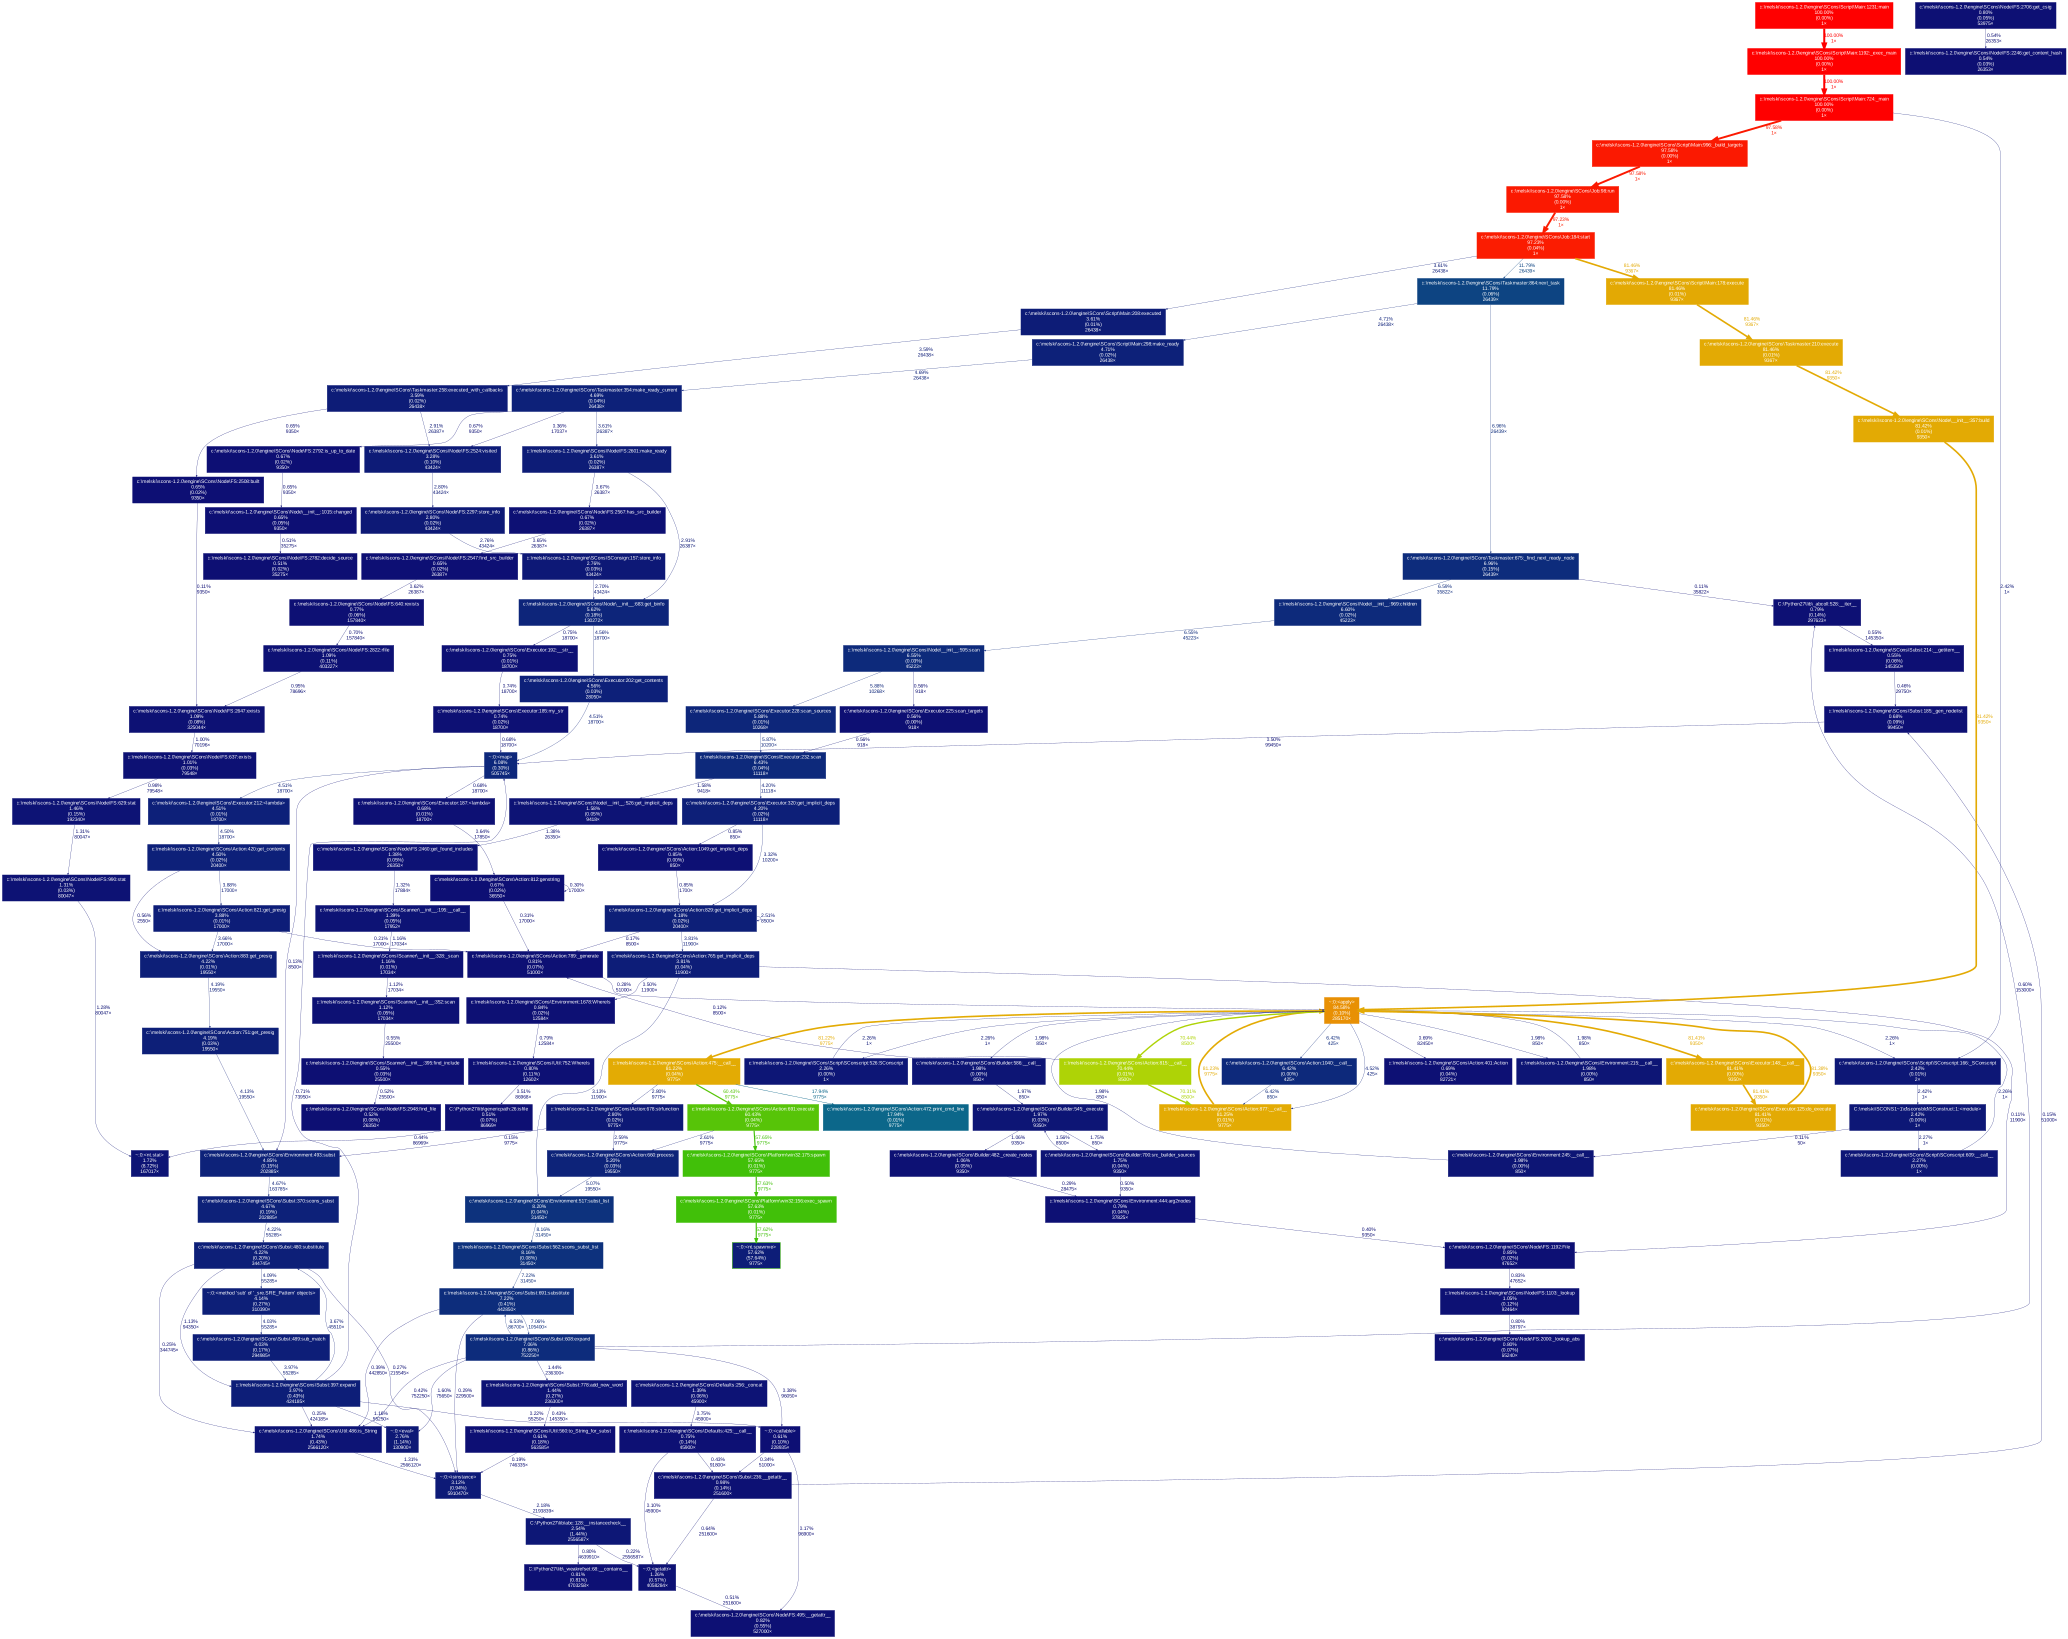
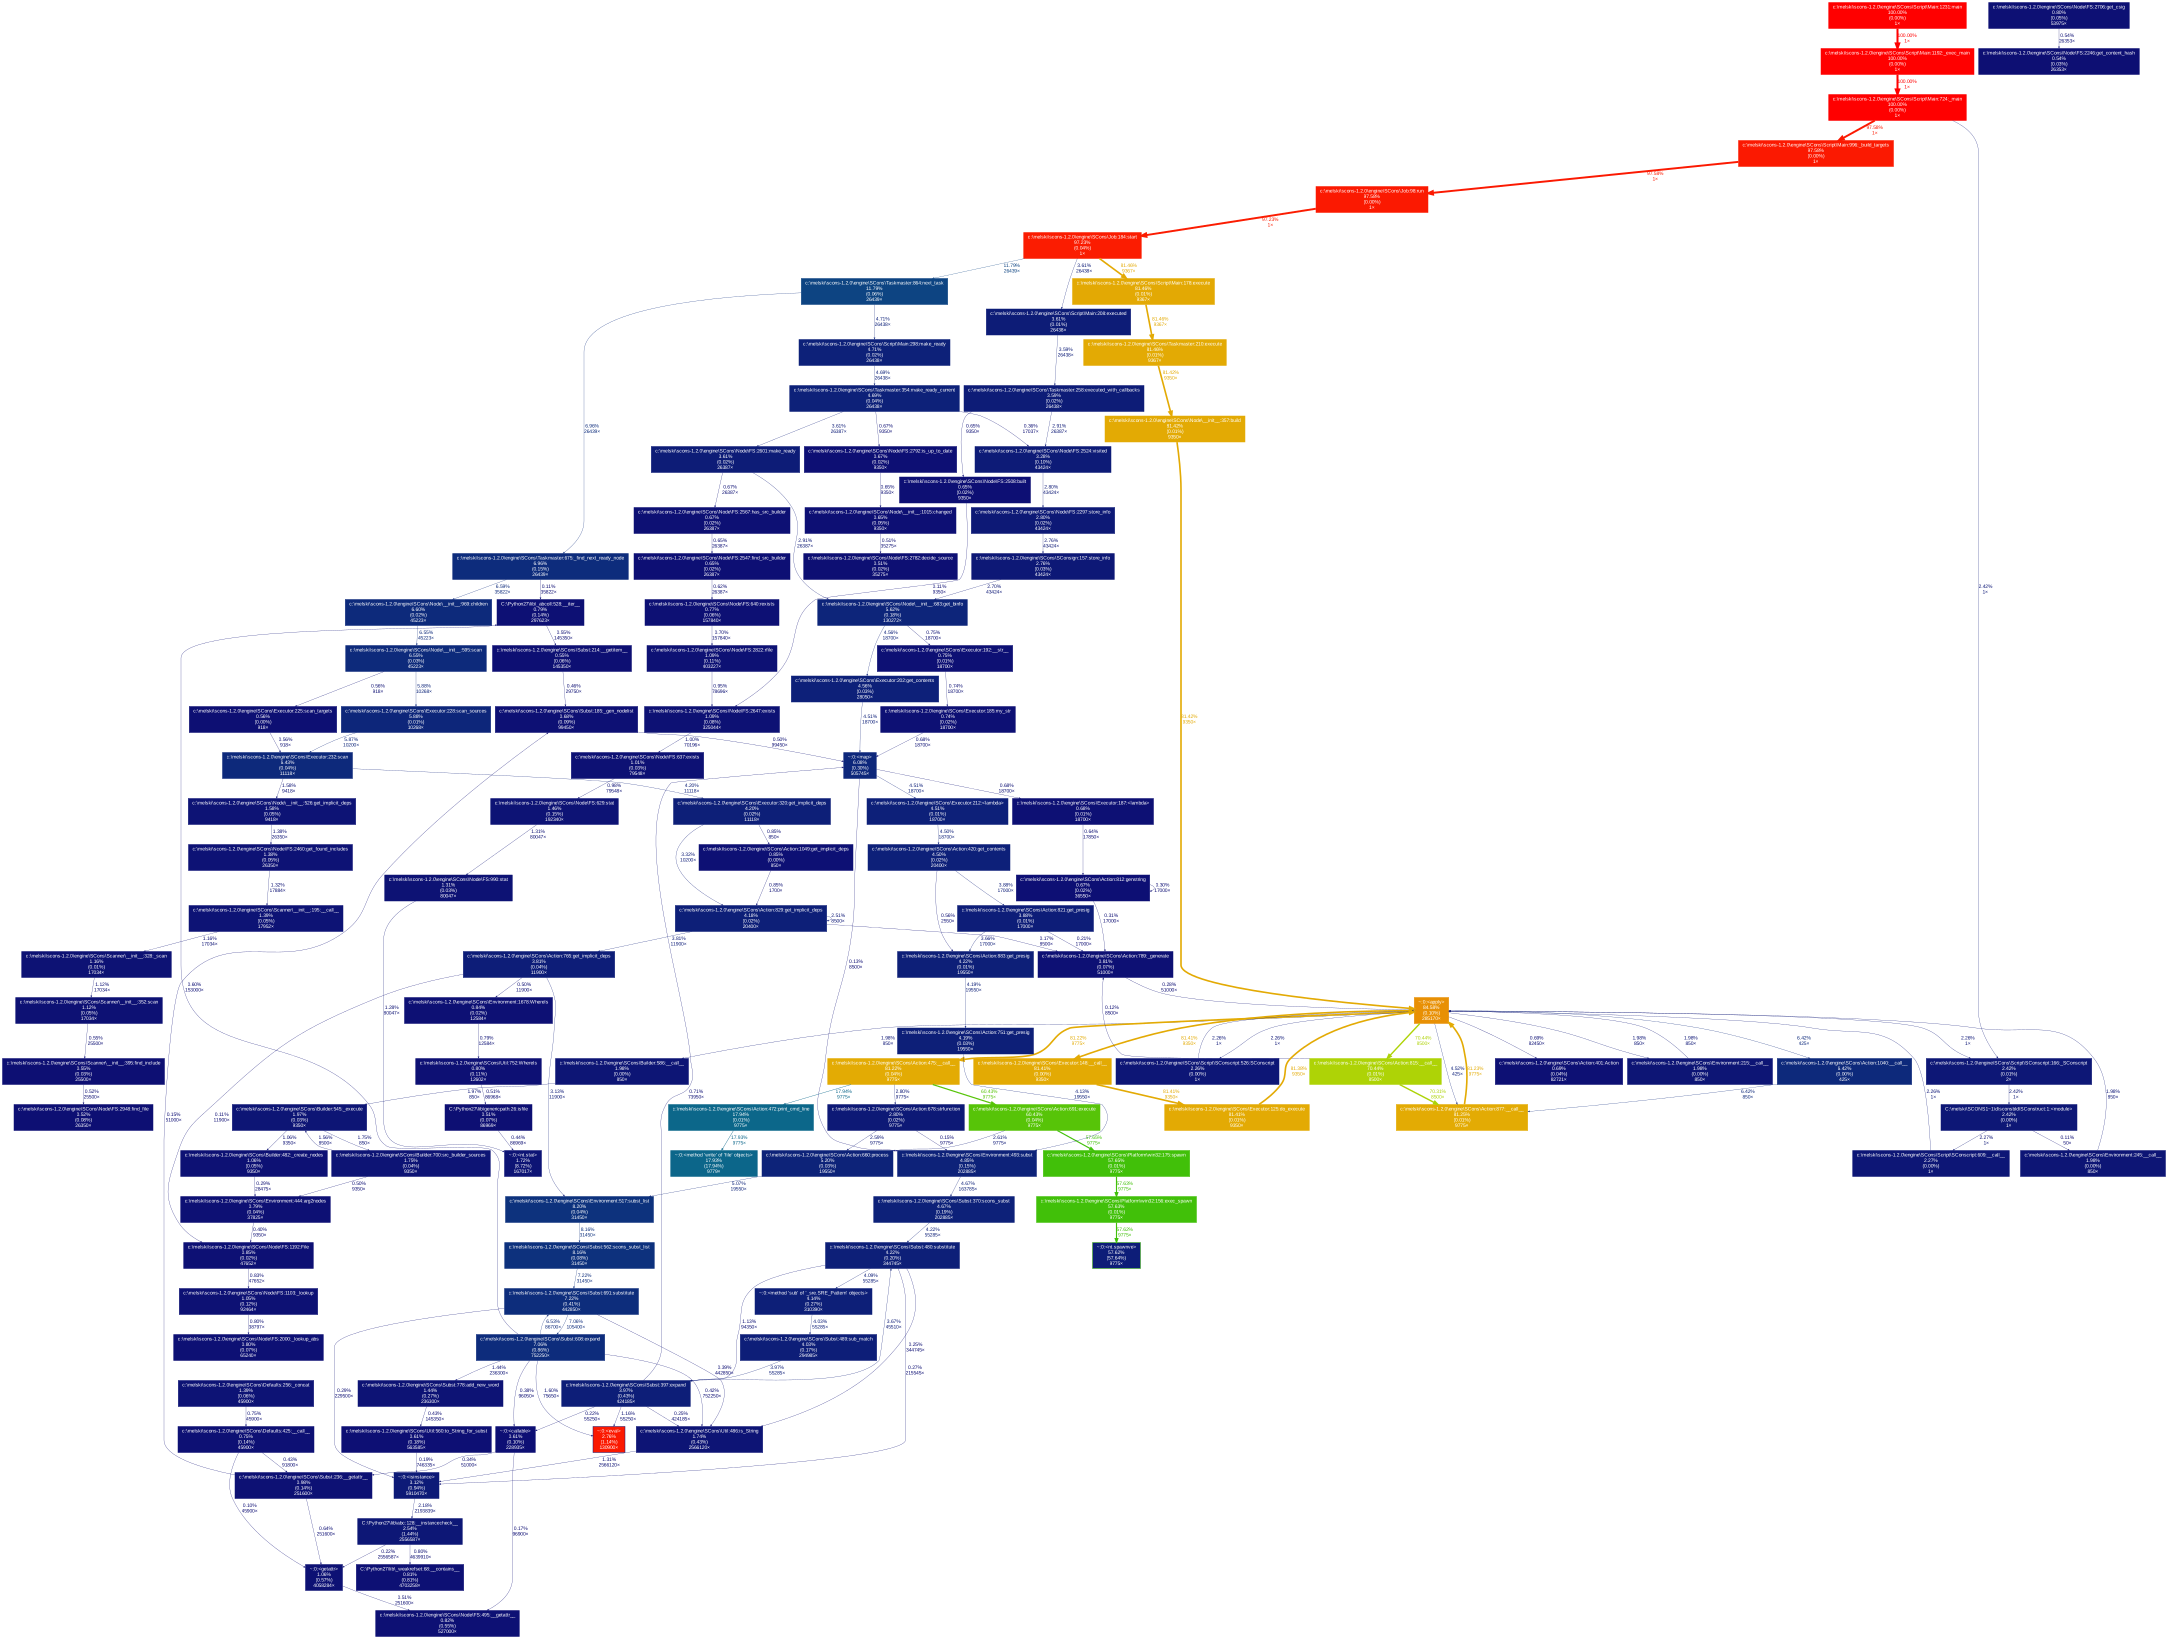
none -> (714, 1164)
(402, 1440) -> (609, 1440)
(657, 1578) -> (324, 1578)
